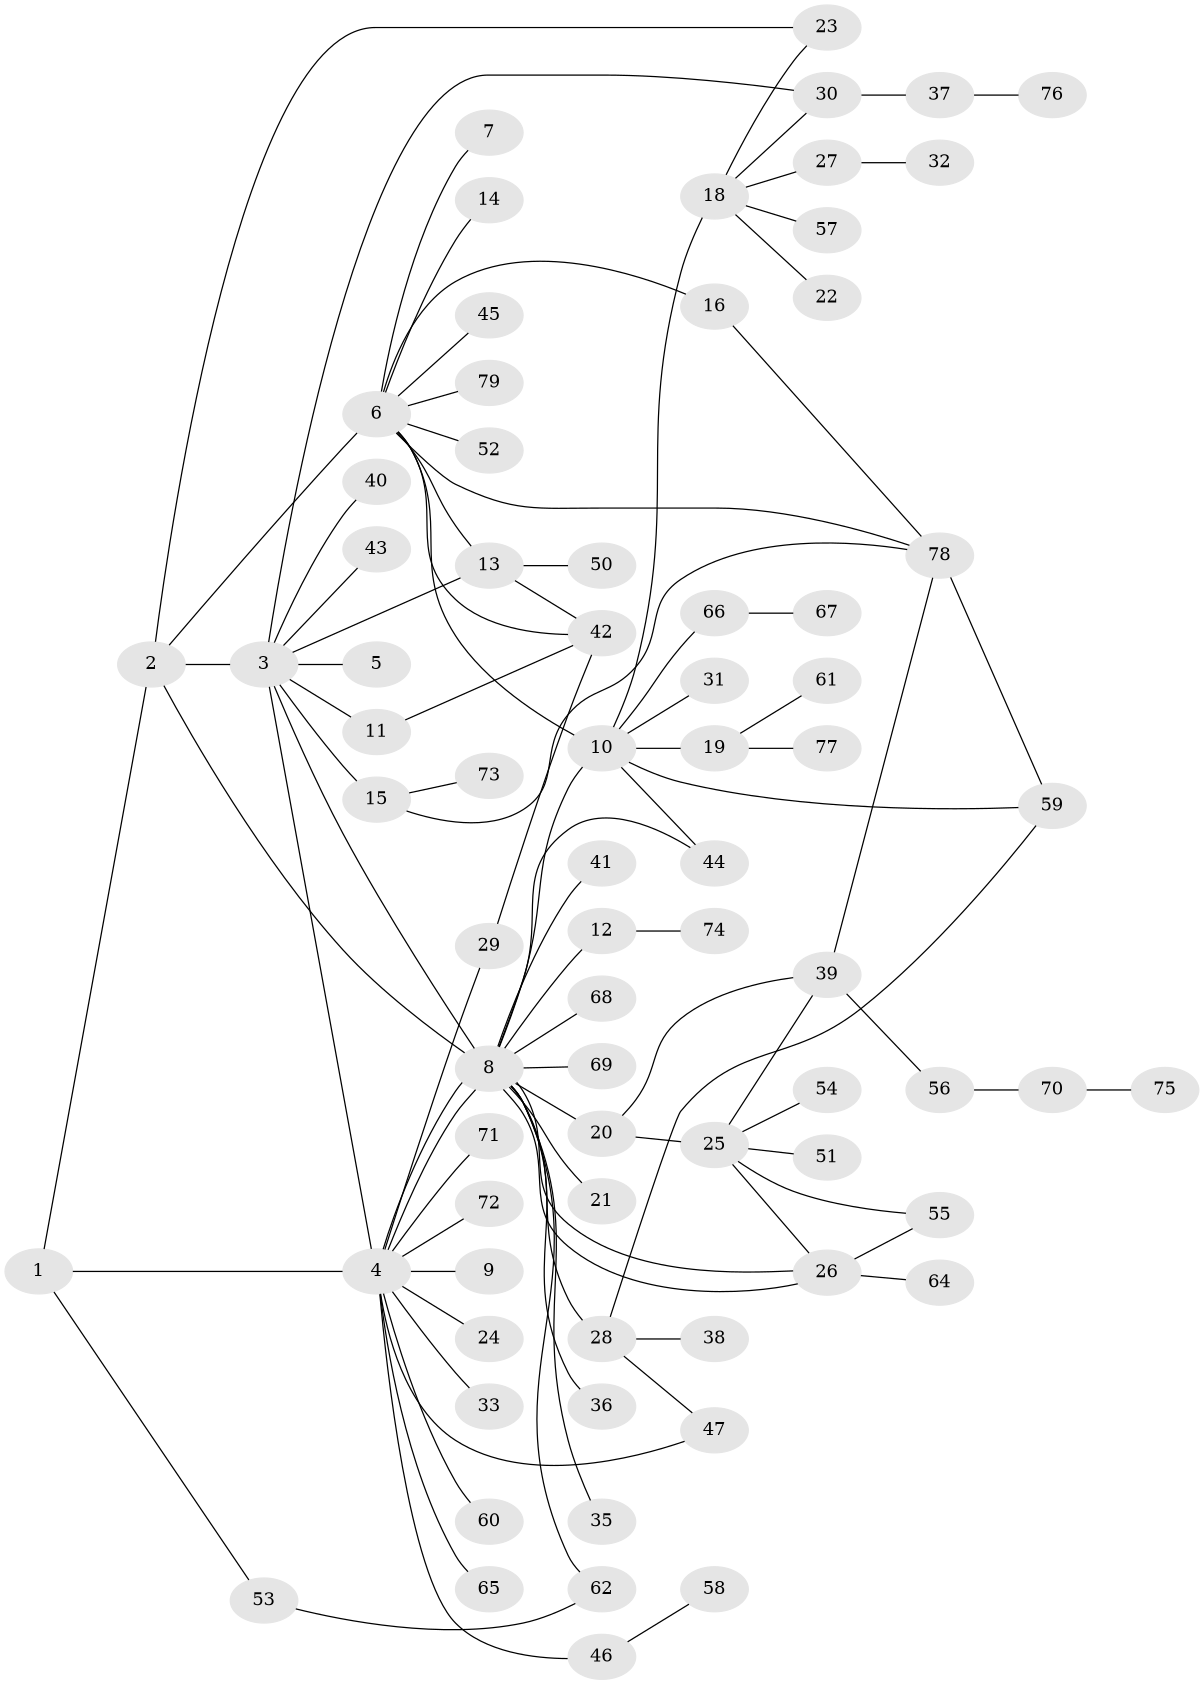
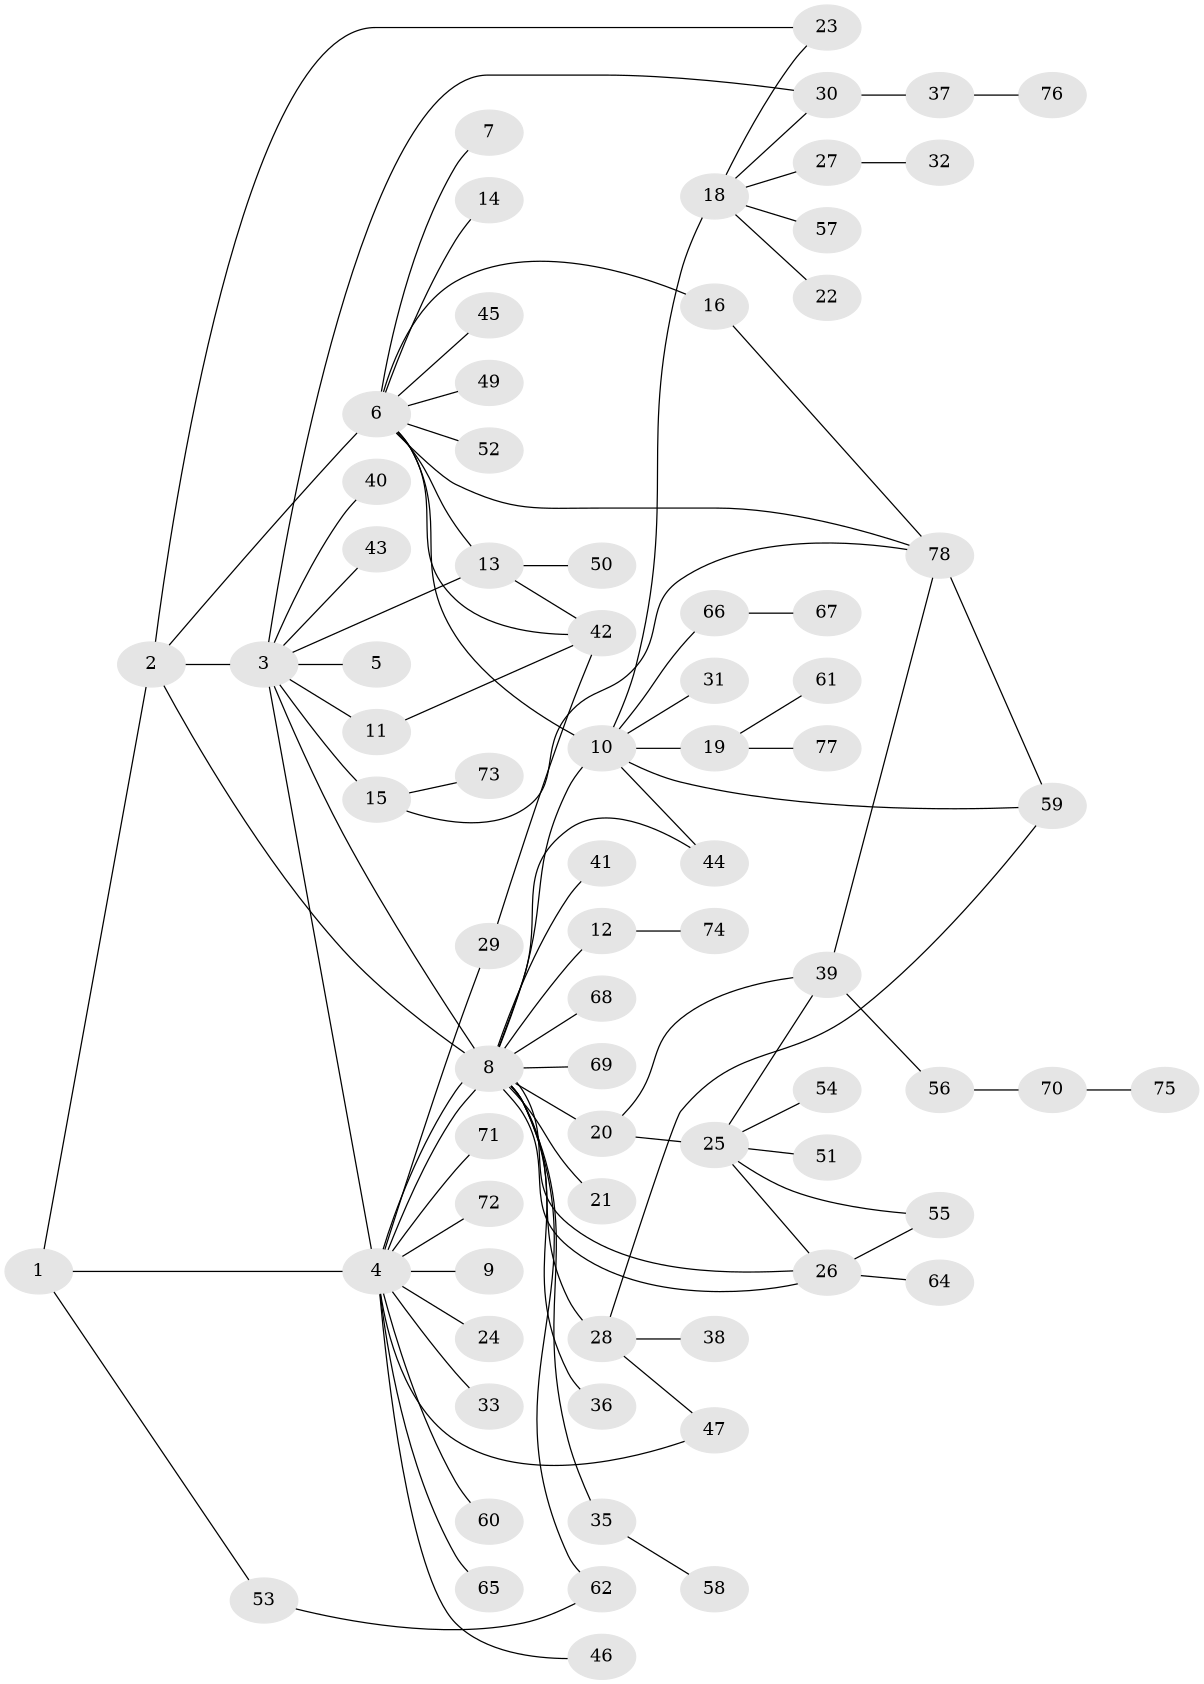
(489, 383) -> (489, 383)
(658, 1623) -> (658, 1555)
